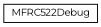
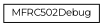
(51, 13) -> (52, 13)
